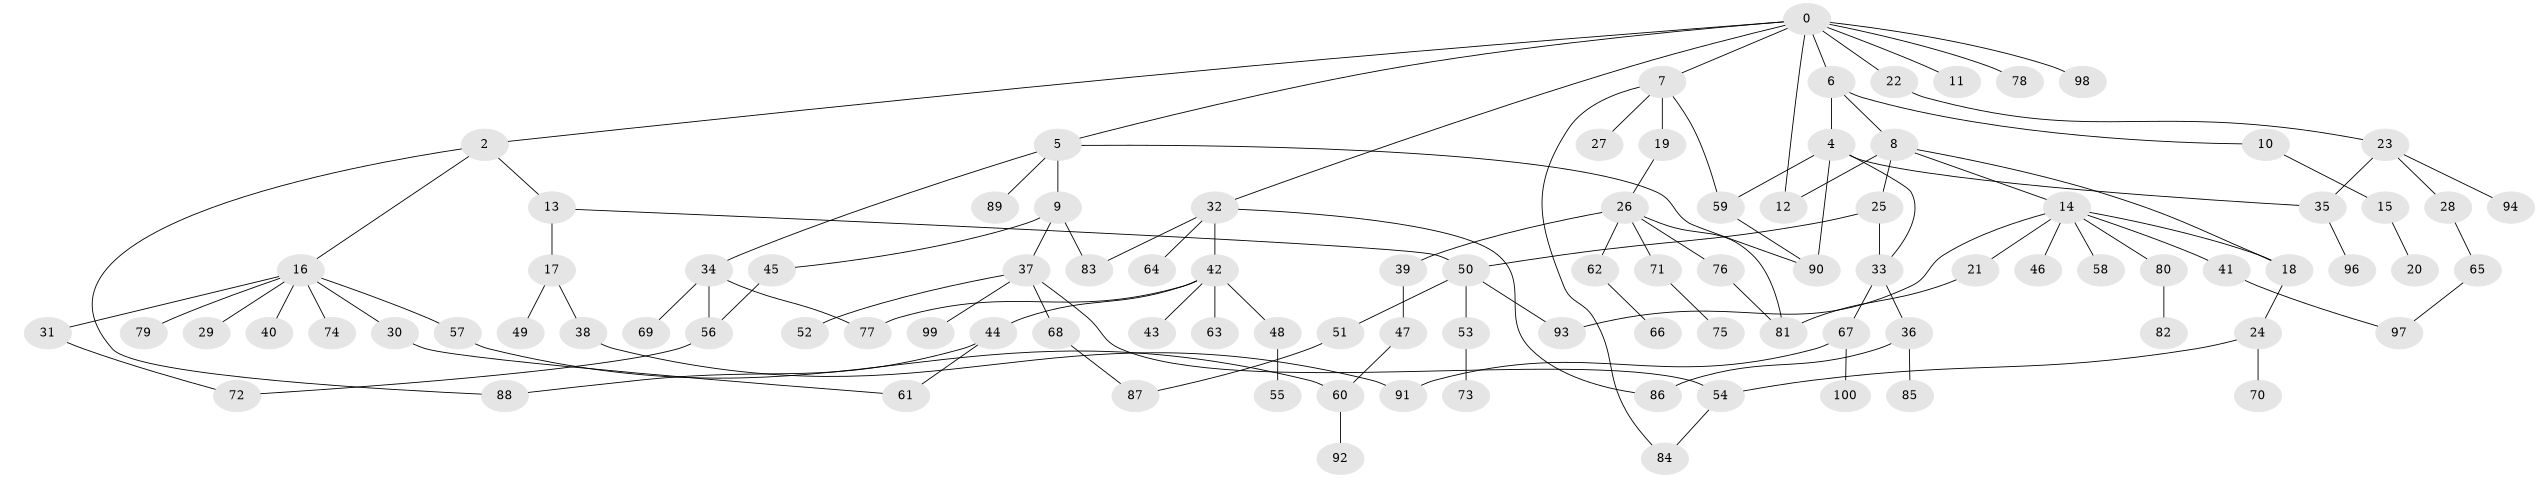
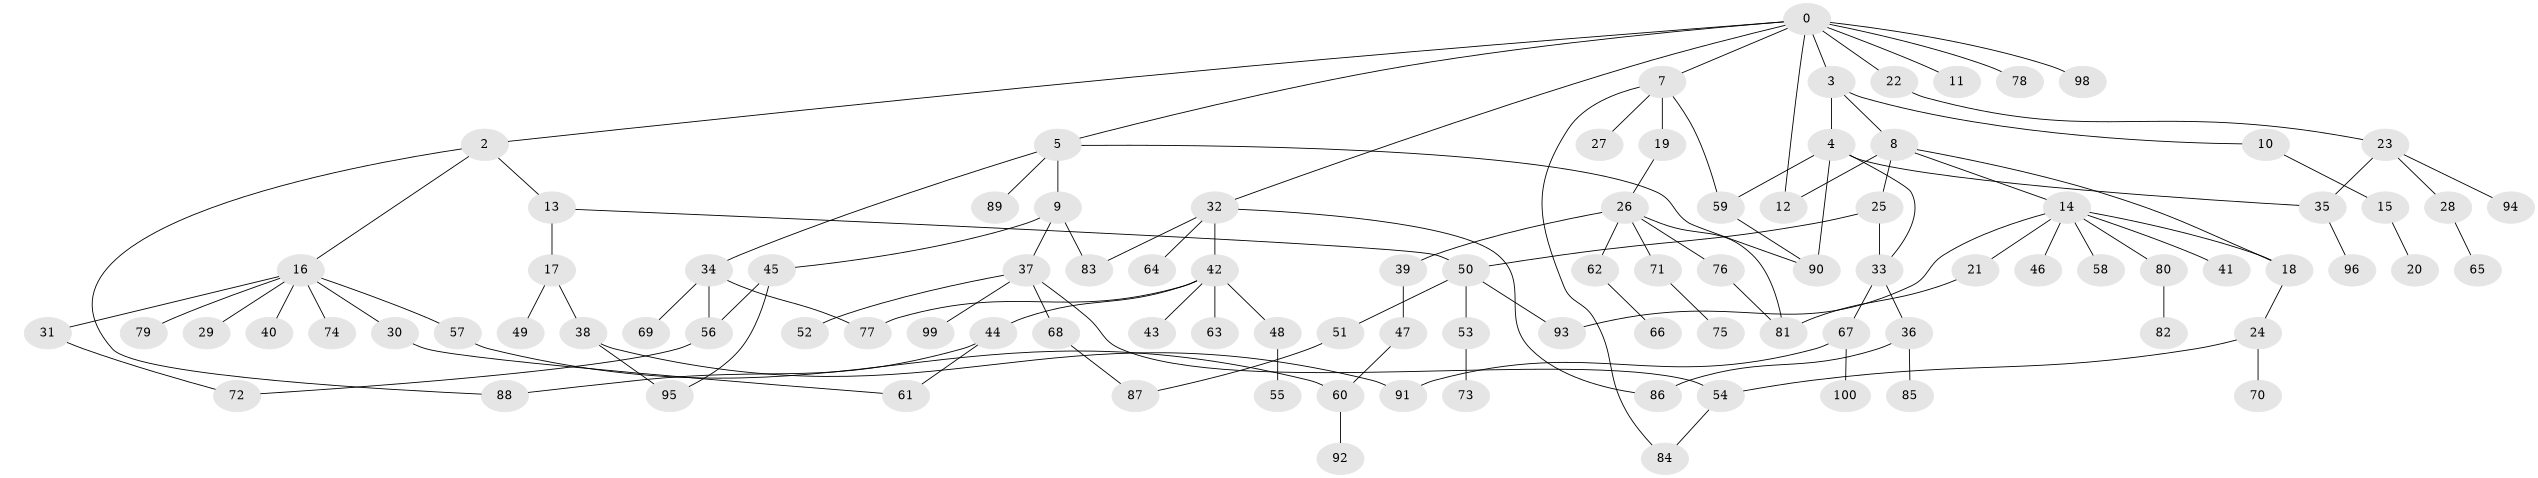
(1832, 82) -> (1832, 82)
(2399, 333) -> none
none -> (670, 396)
